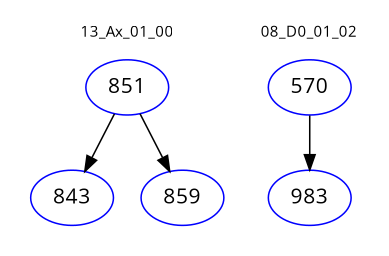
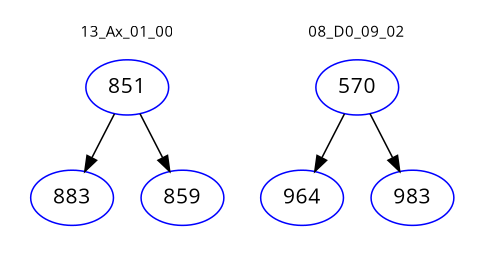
(310, 33) -> (357, 33)
(72, 198) -> (72, 198)
none -> (302, 198)
